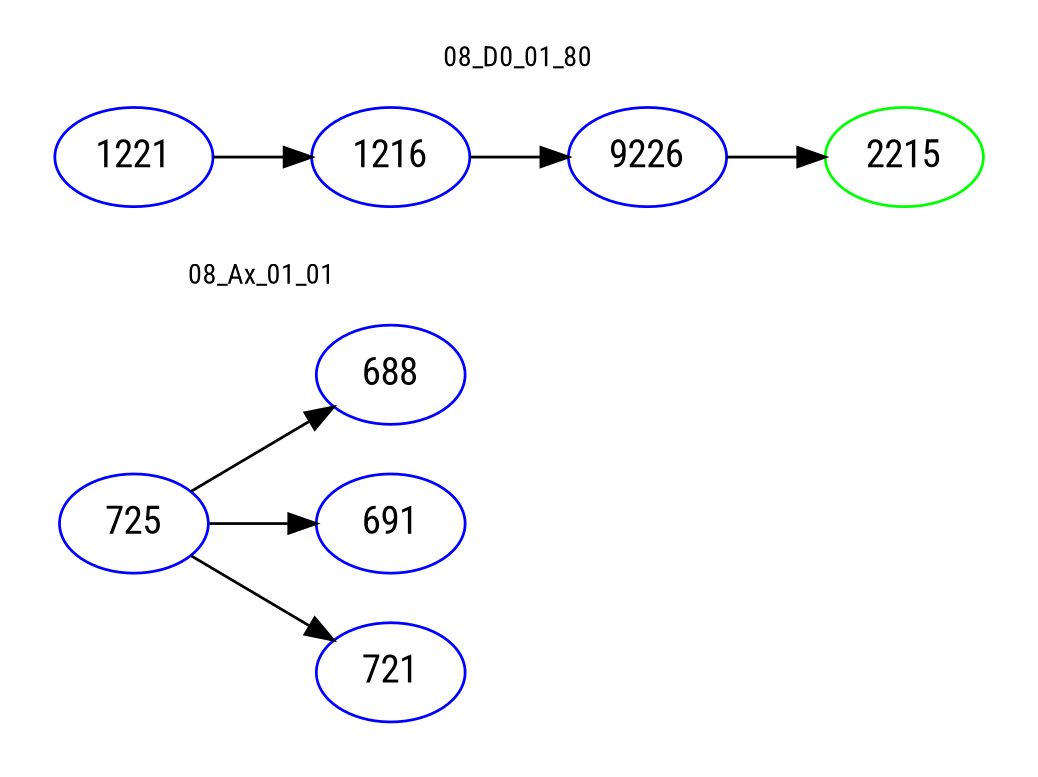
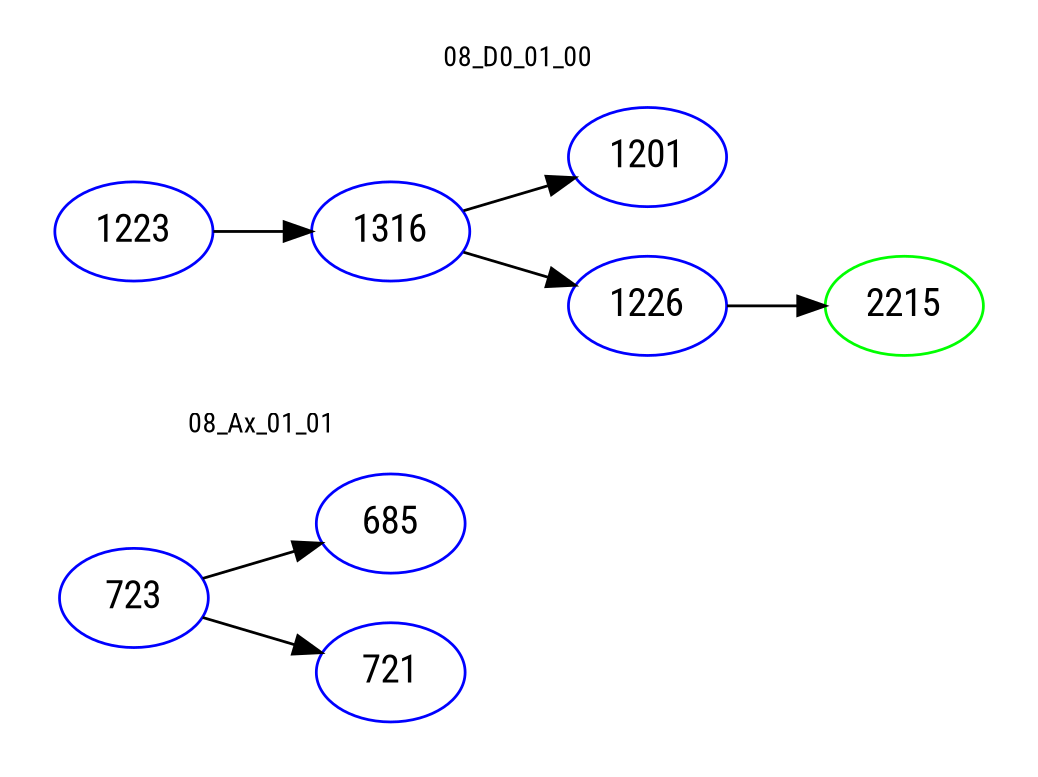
(519, 59) -> (519, 59)
(134, 157) -> (134, 231)
(391, 157) -> (391, 231)
(648, 157) -> (648, 306)
none -> (648, 157)
(391, 375) -> (391, 524)
(134, 524) -> (134, 598)
(391, 524) -> none
